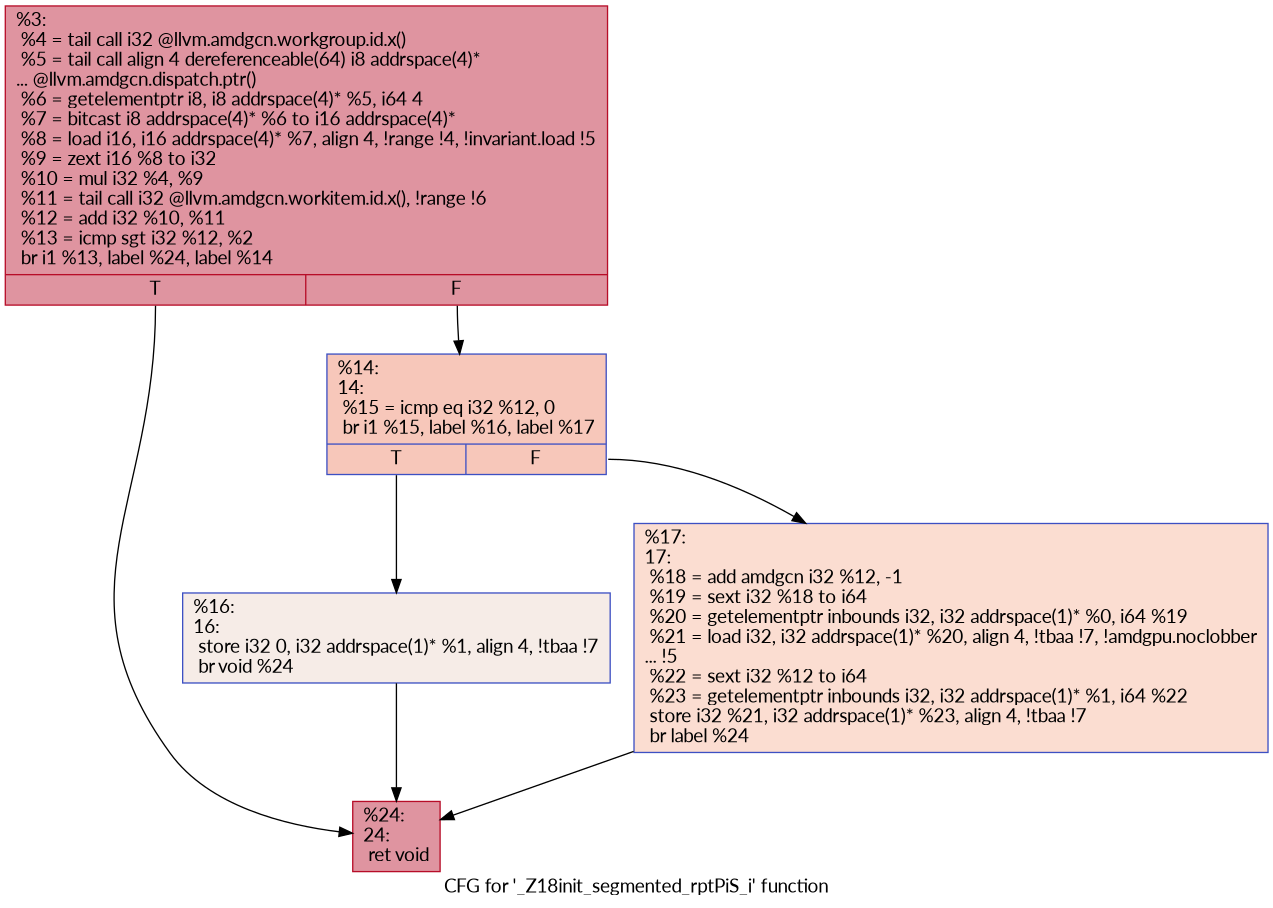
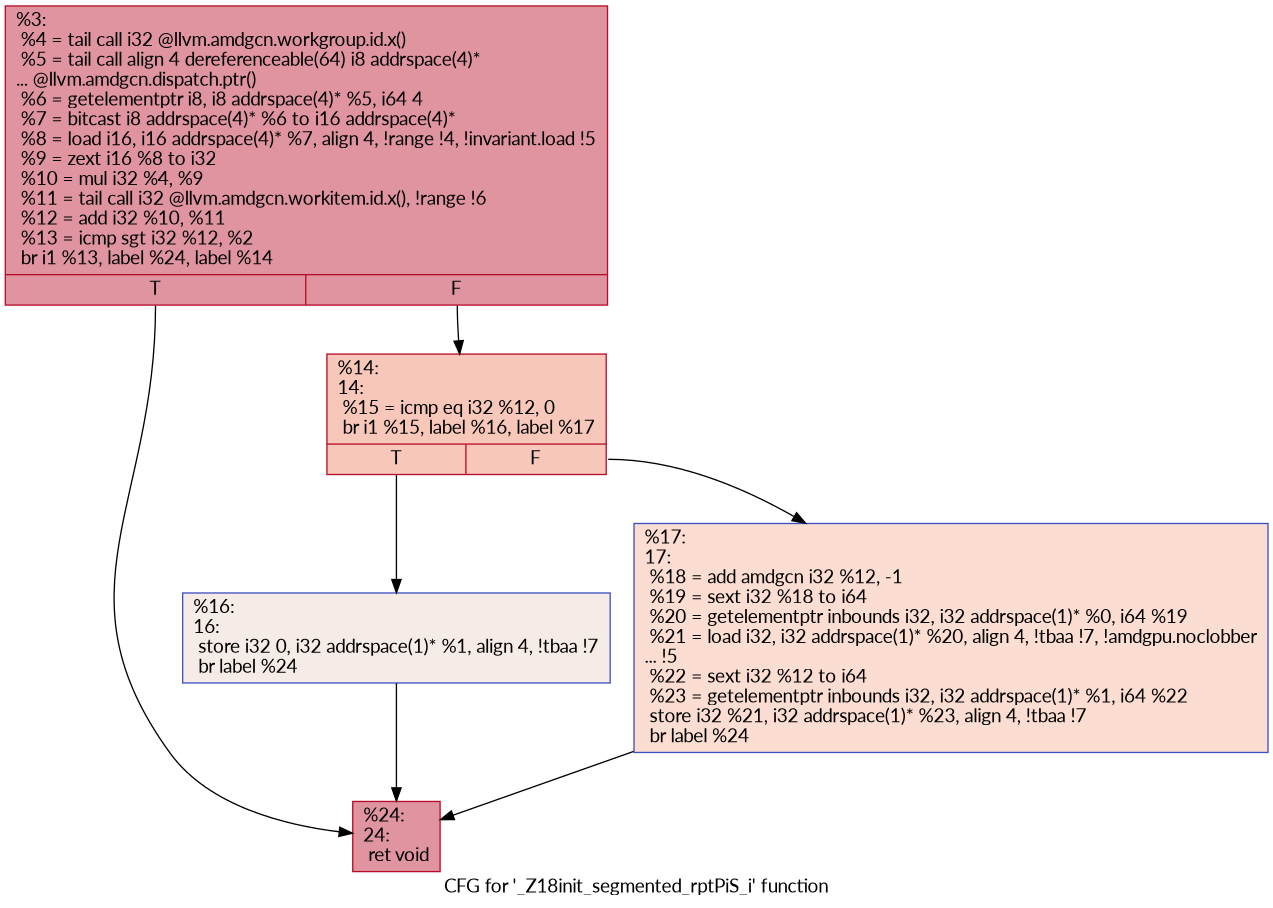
(467, 414) -> (467, 414)
(244, 667) -> (246, 667)
